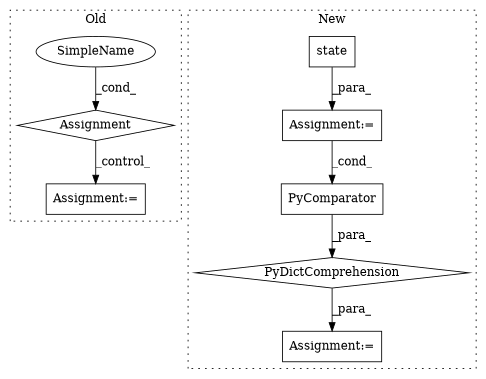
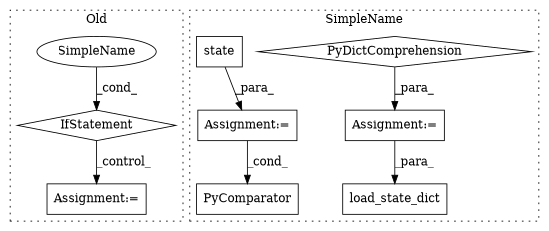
(332, 20) -> (364, 20)
(96, 125) -> (97, 125)
none -> (395, 199)
(332, 232) -> none
